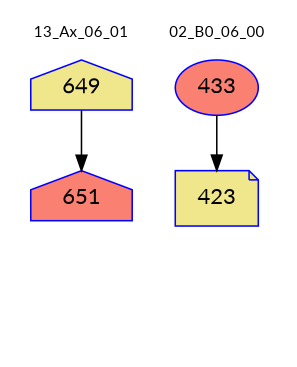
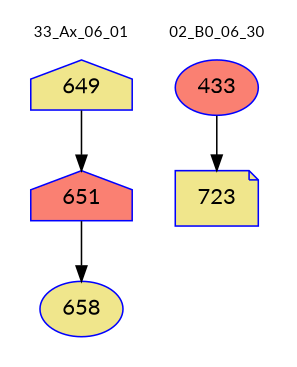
(81, 33) -> (81, 33)
(218, 33) -> (218, 33)
(217, 198) -> (217, 198)
none -> (81, 309)
